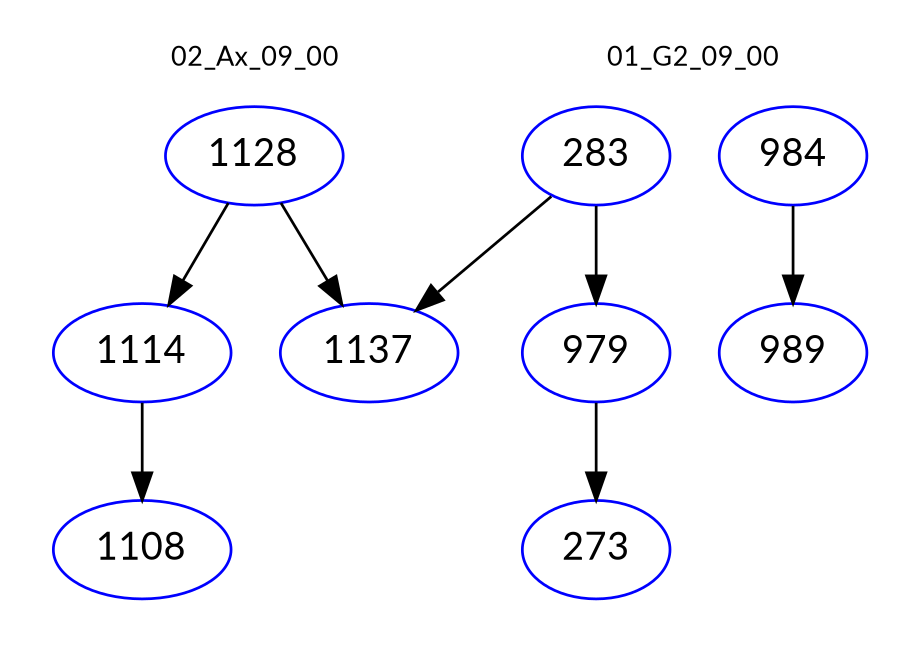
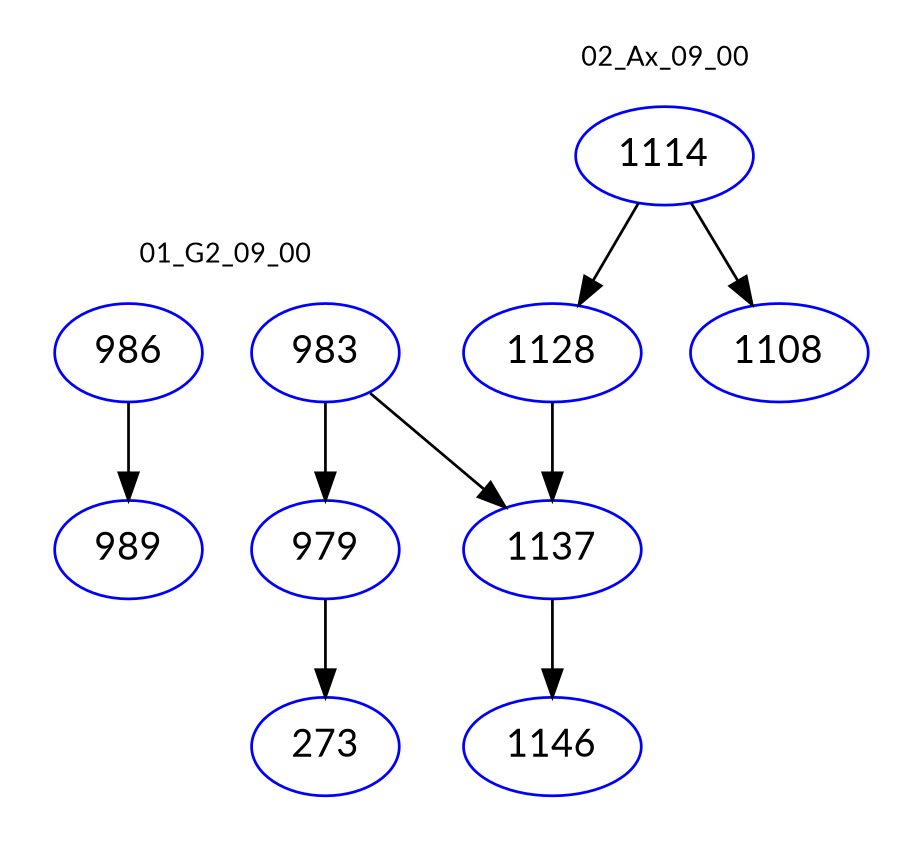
(596, 156) -> (325, 353)
(793, 156) -> (129, 353)
(206, 242) -> (616, 242)
none -> (552, 747)
